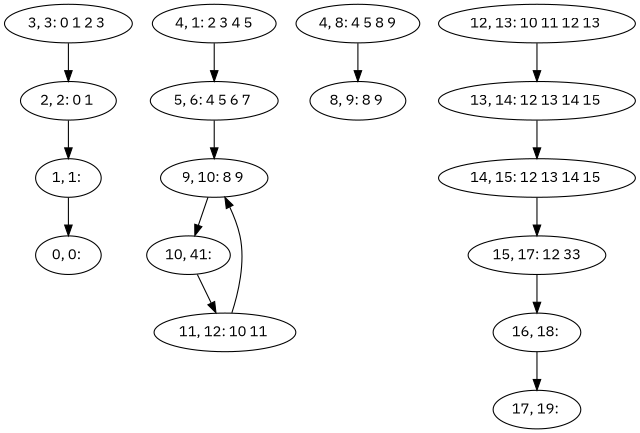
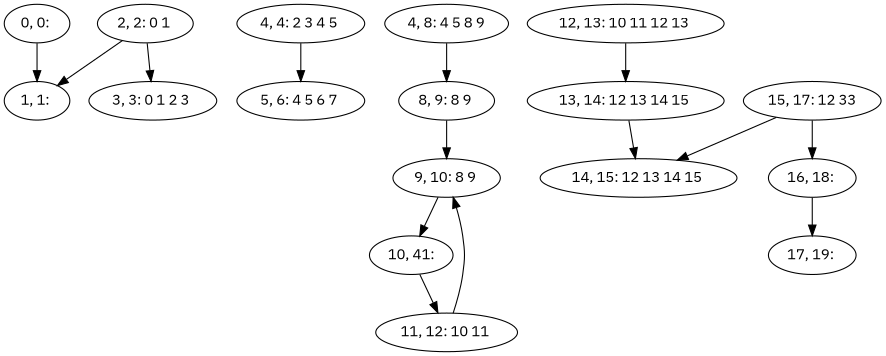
(214, 24) -> (301, 24)
(68, 57) -> (149, 57)
(214, 134) -> (447, 134)
(68, 211) -> (37, 57)
(537, 211) -> (732, 137)
